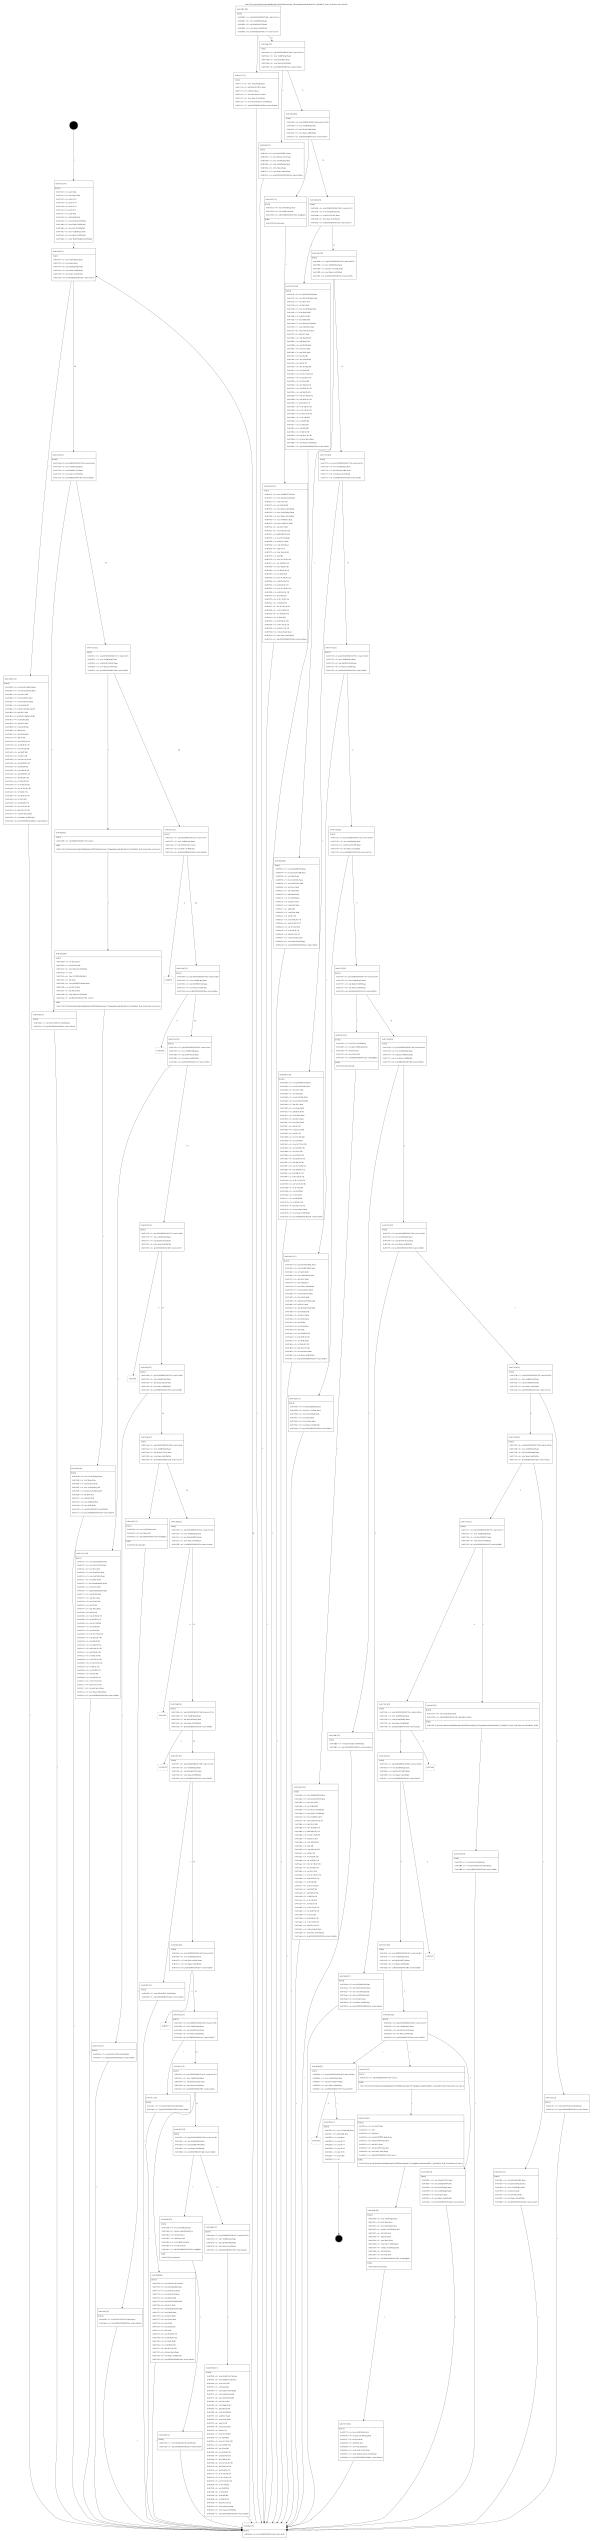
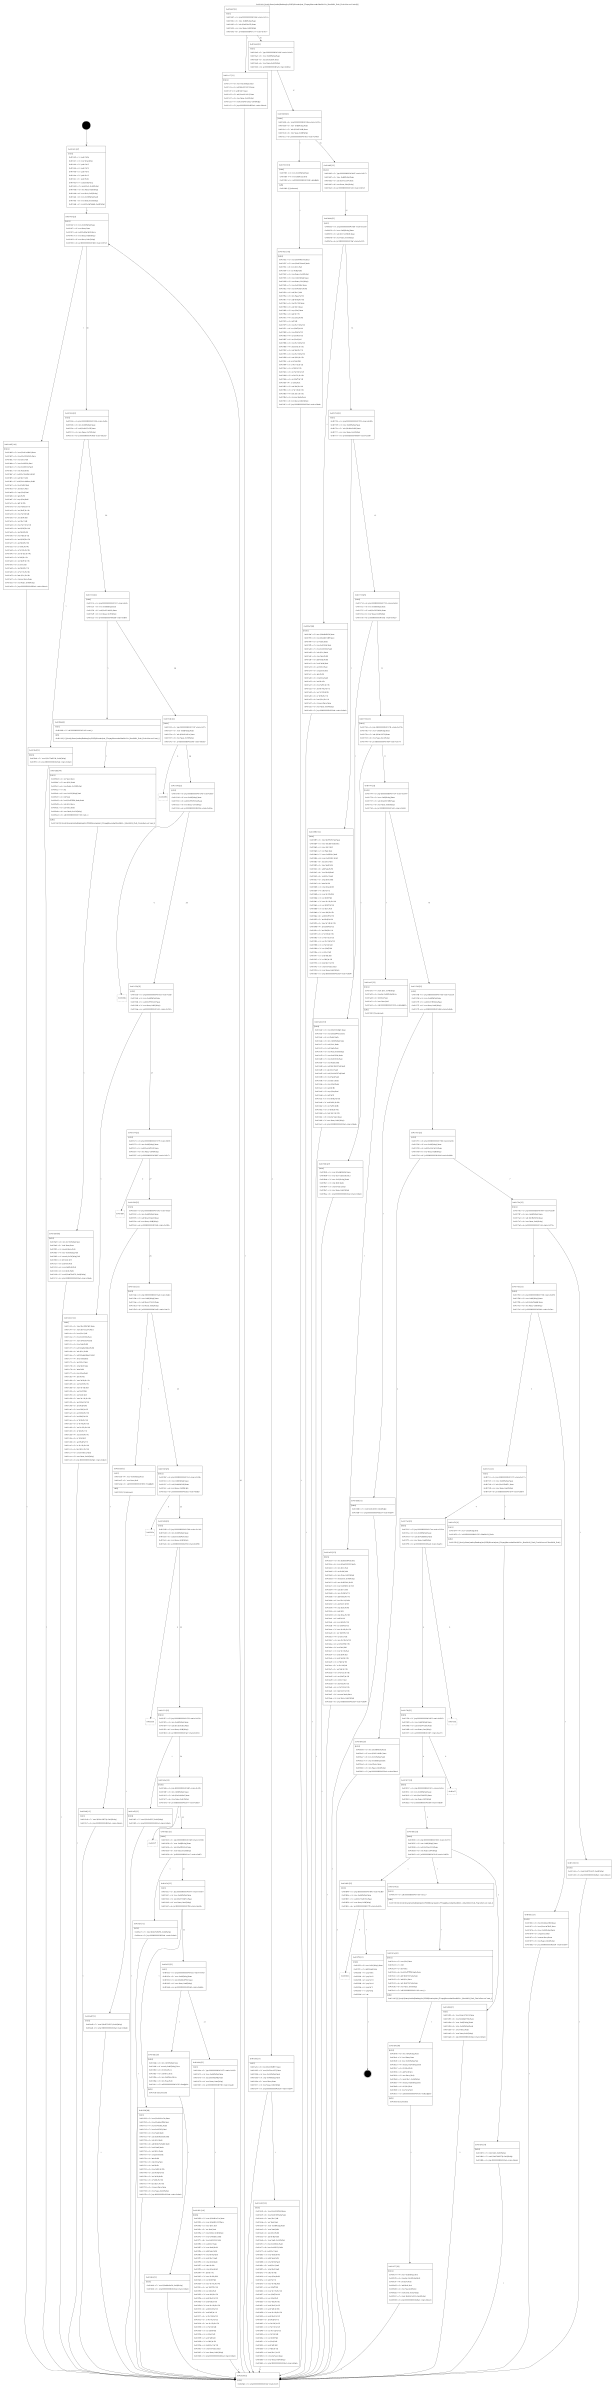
(309, 253) -> (273, 2145)
